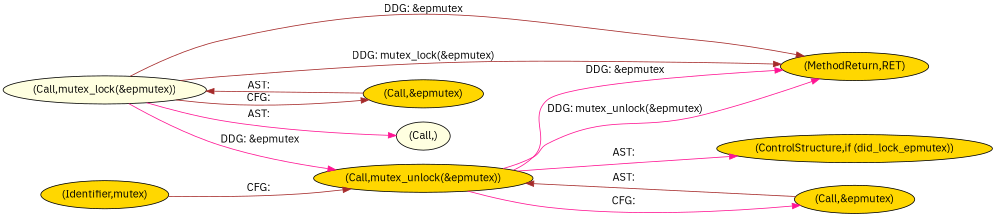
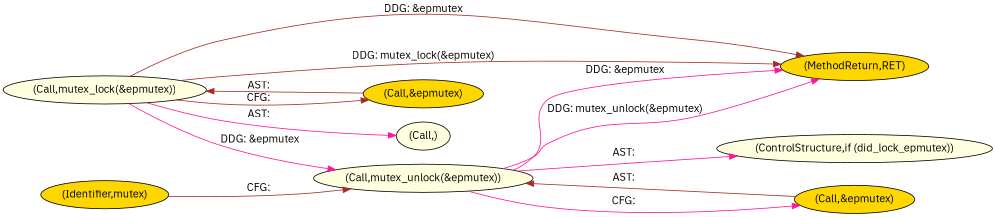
(855, 149) -> (855, 149)
(423, 178) -> (423, 178)
